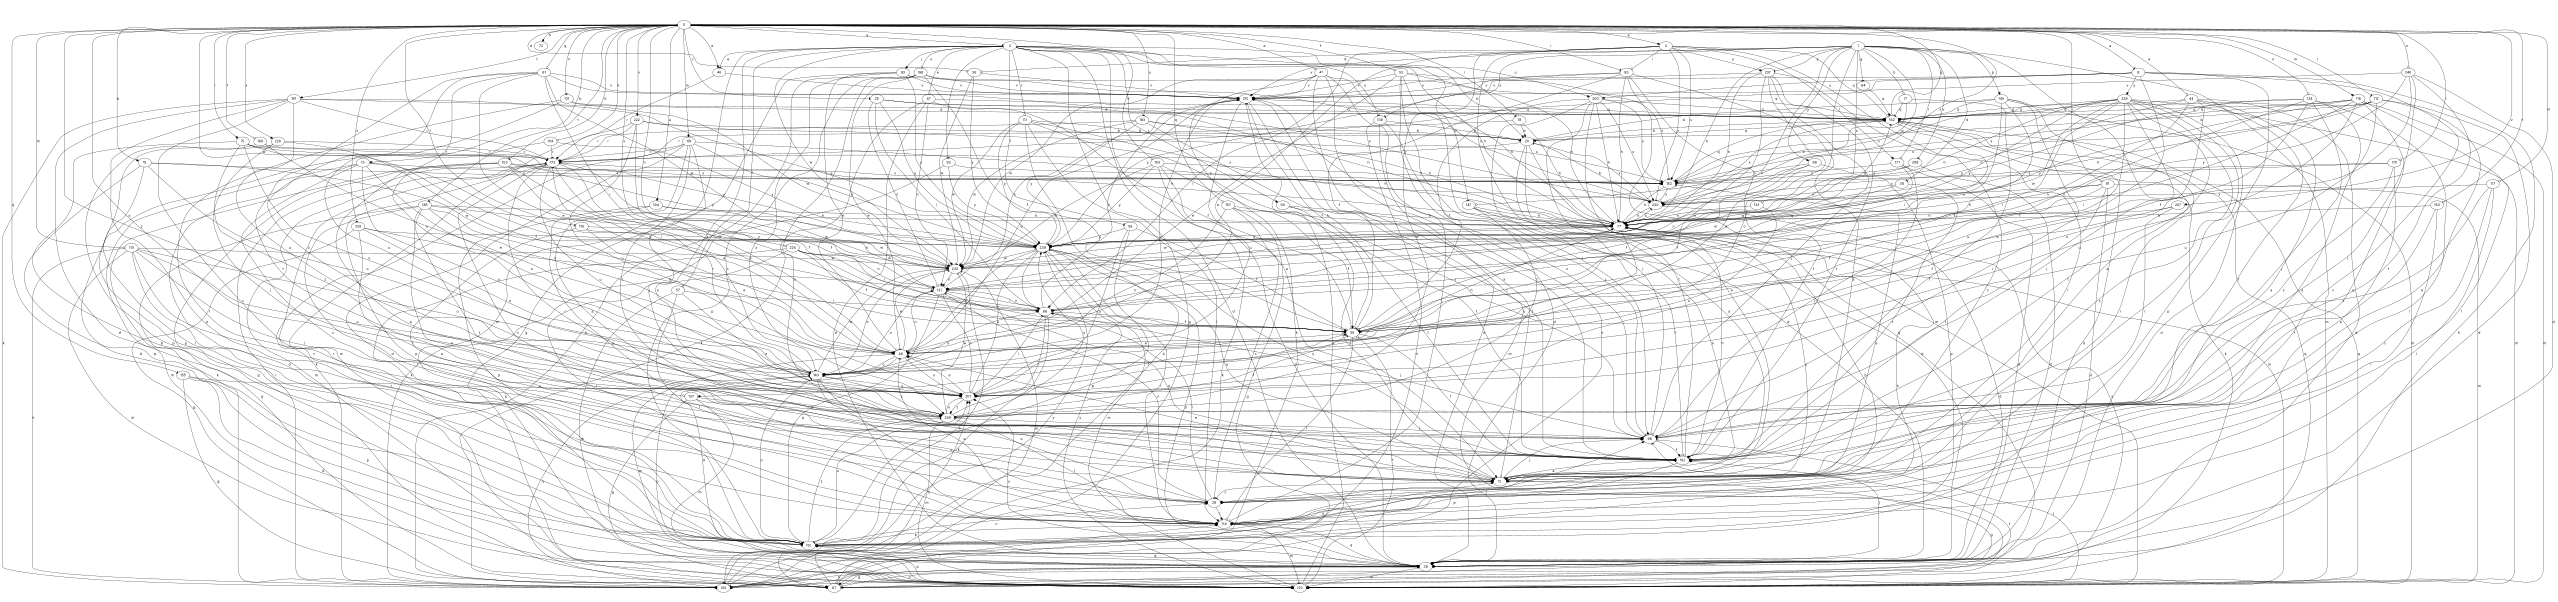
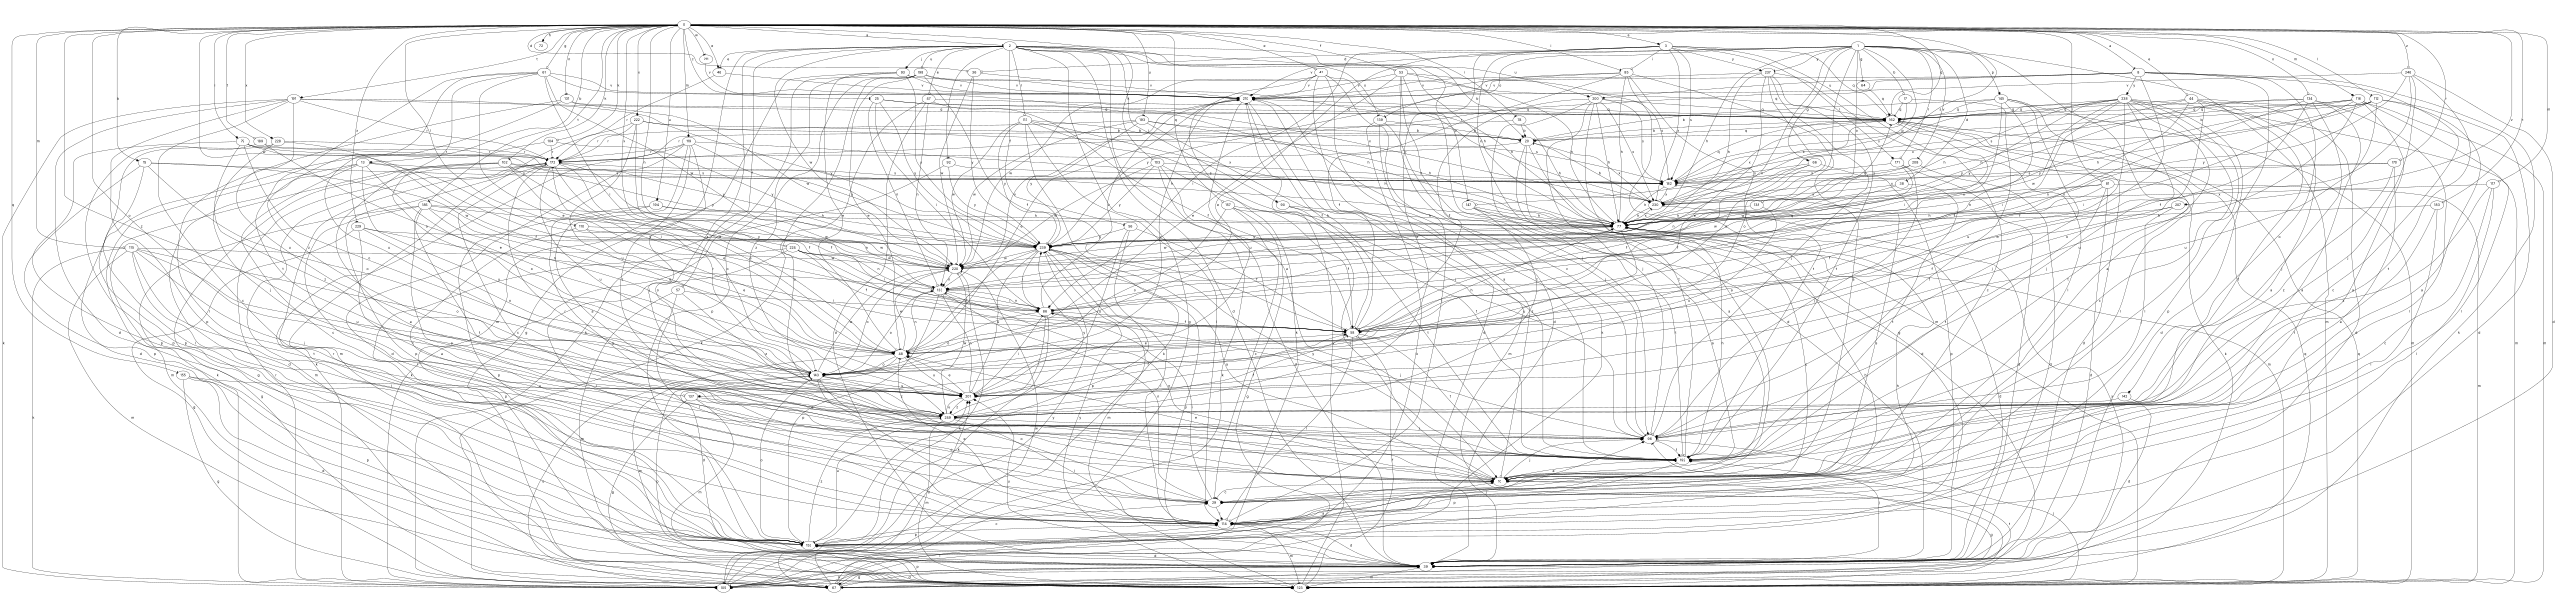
none -> (706, 59)
none -> (2124, 397)
